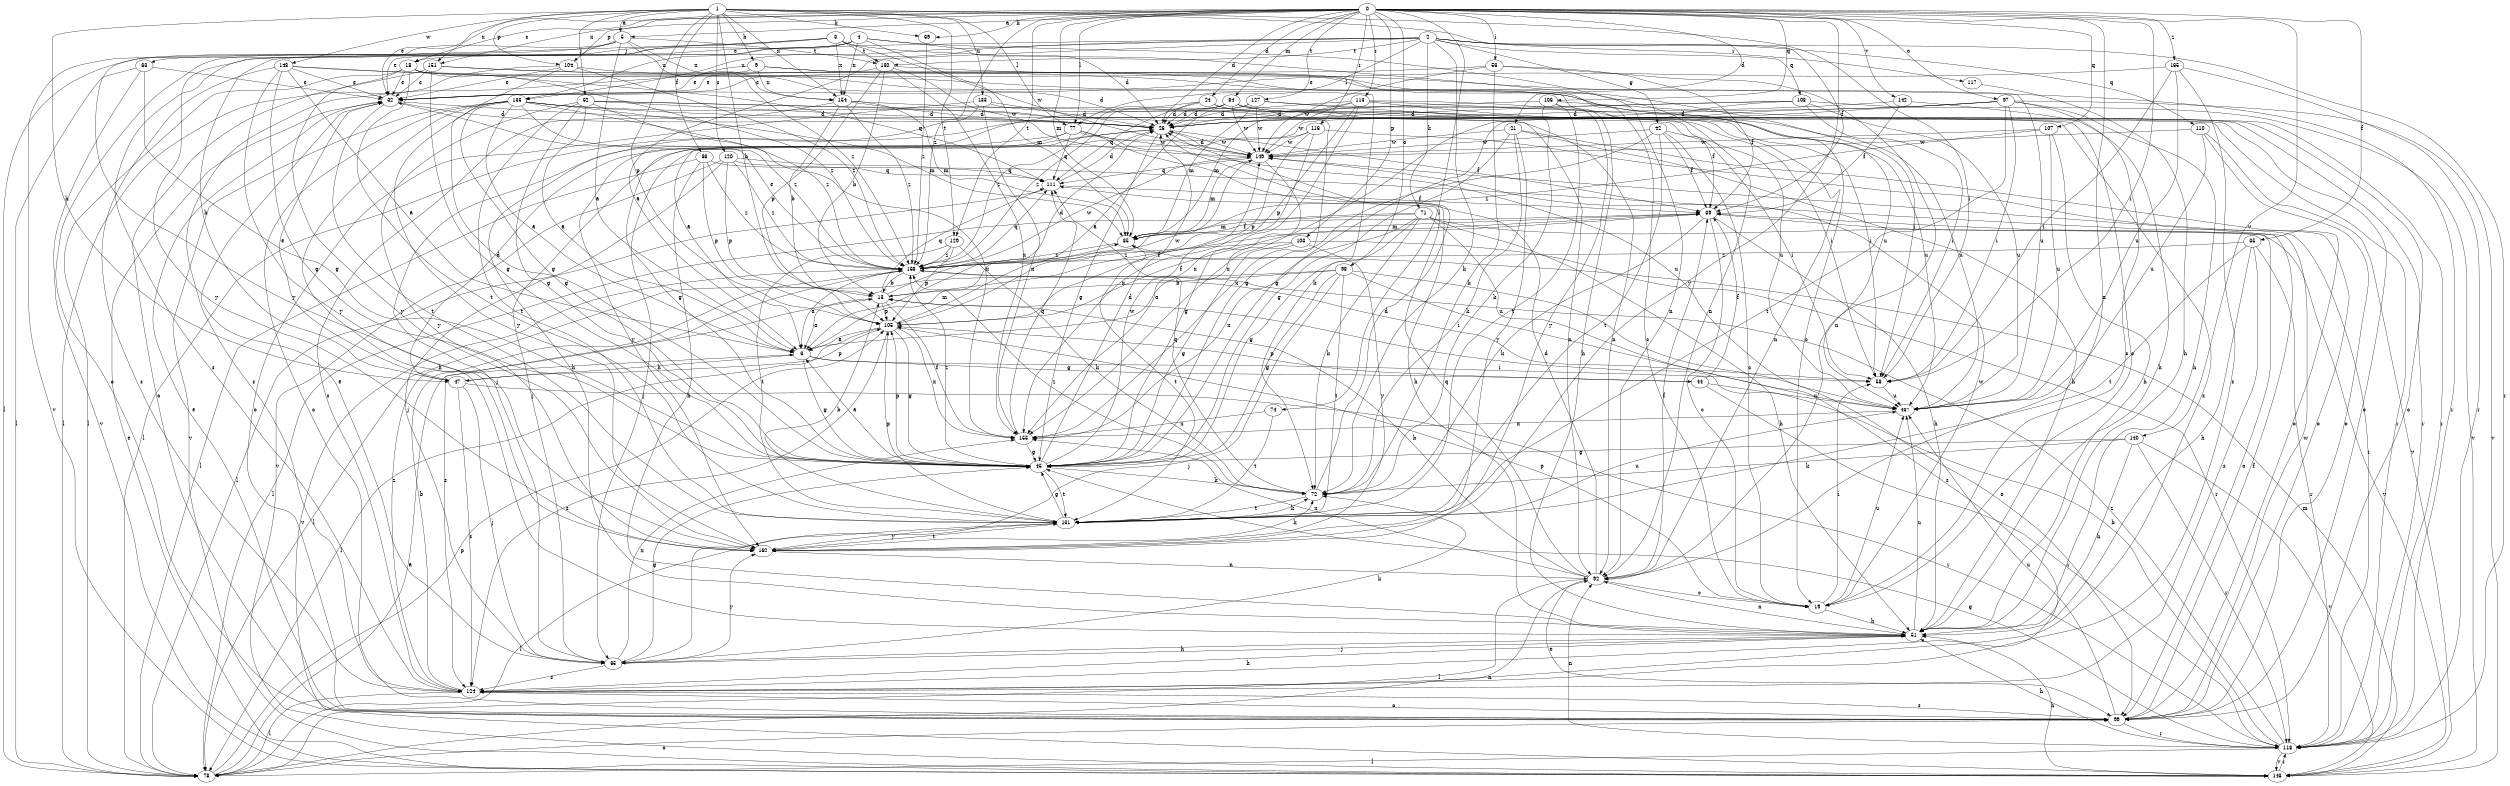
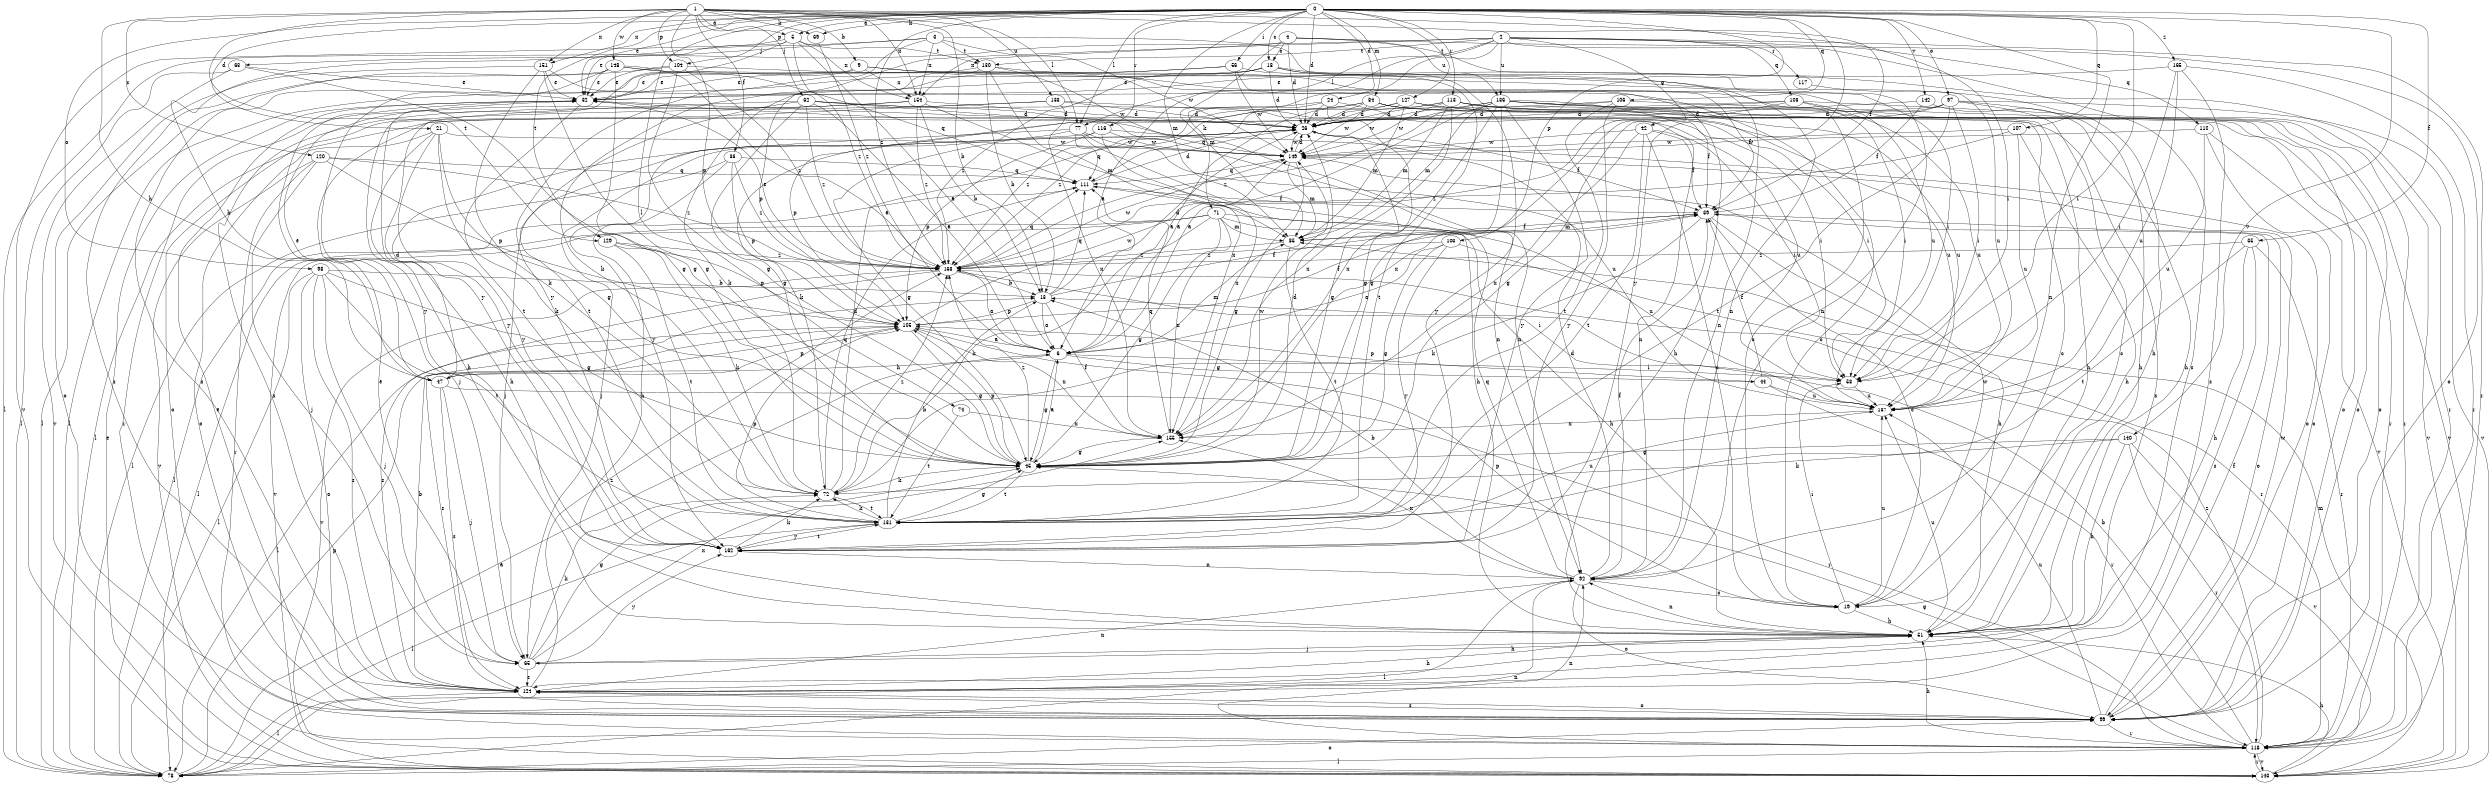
(1905, 410) -> (1882, 410)
none -> (1053, 636)
